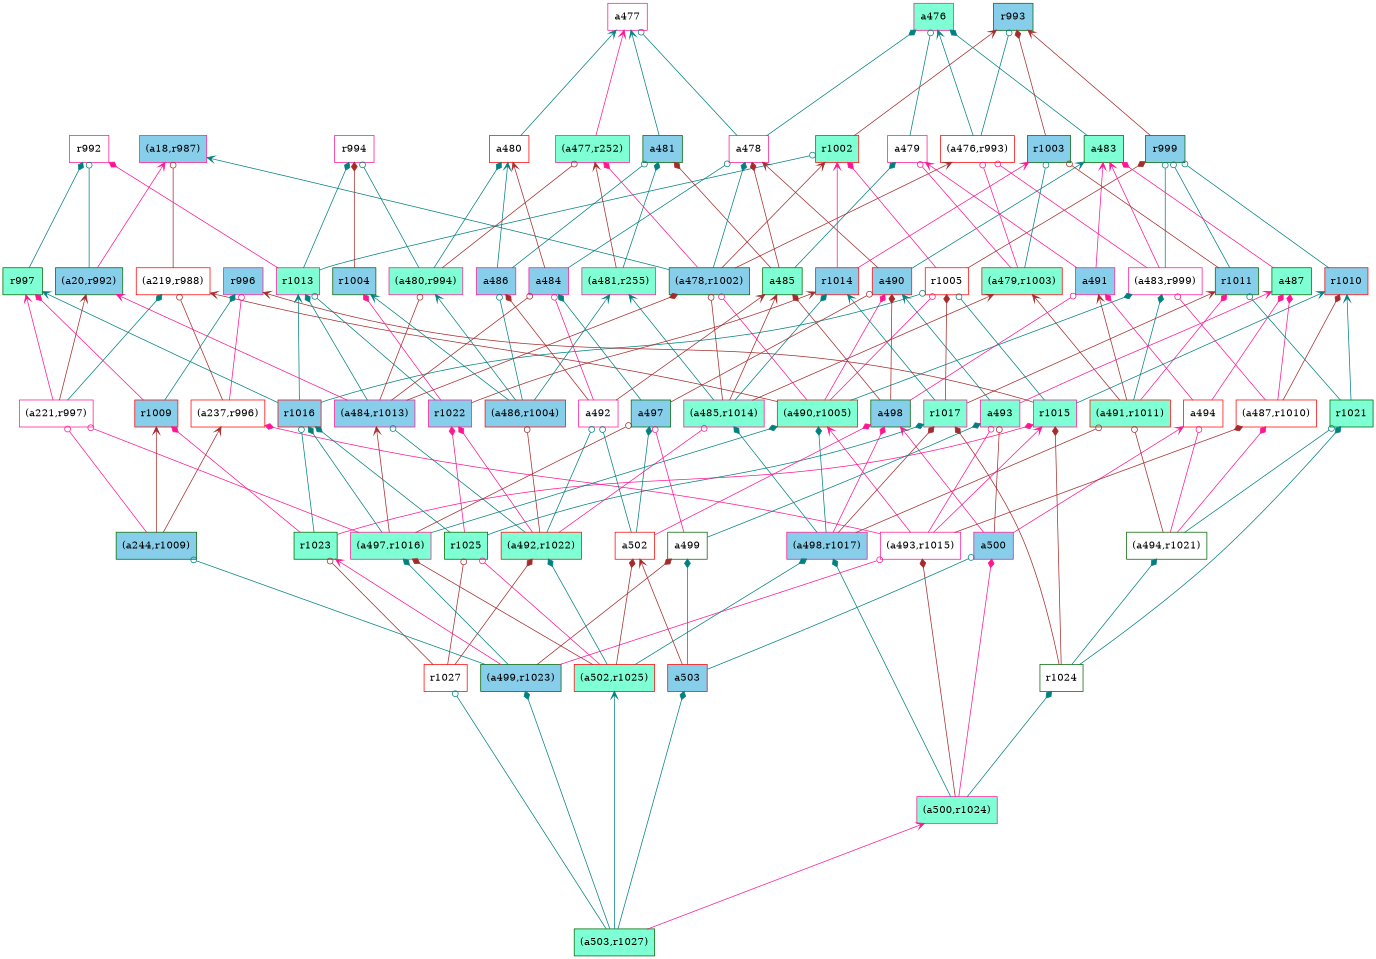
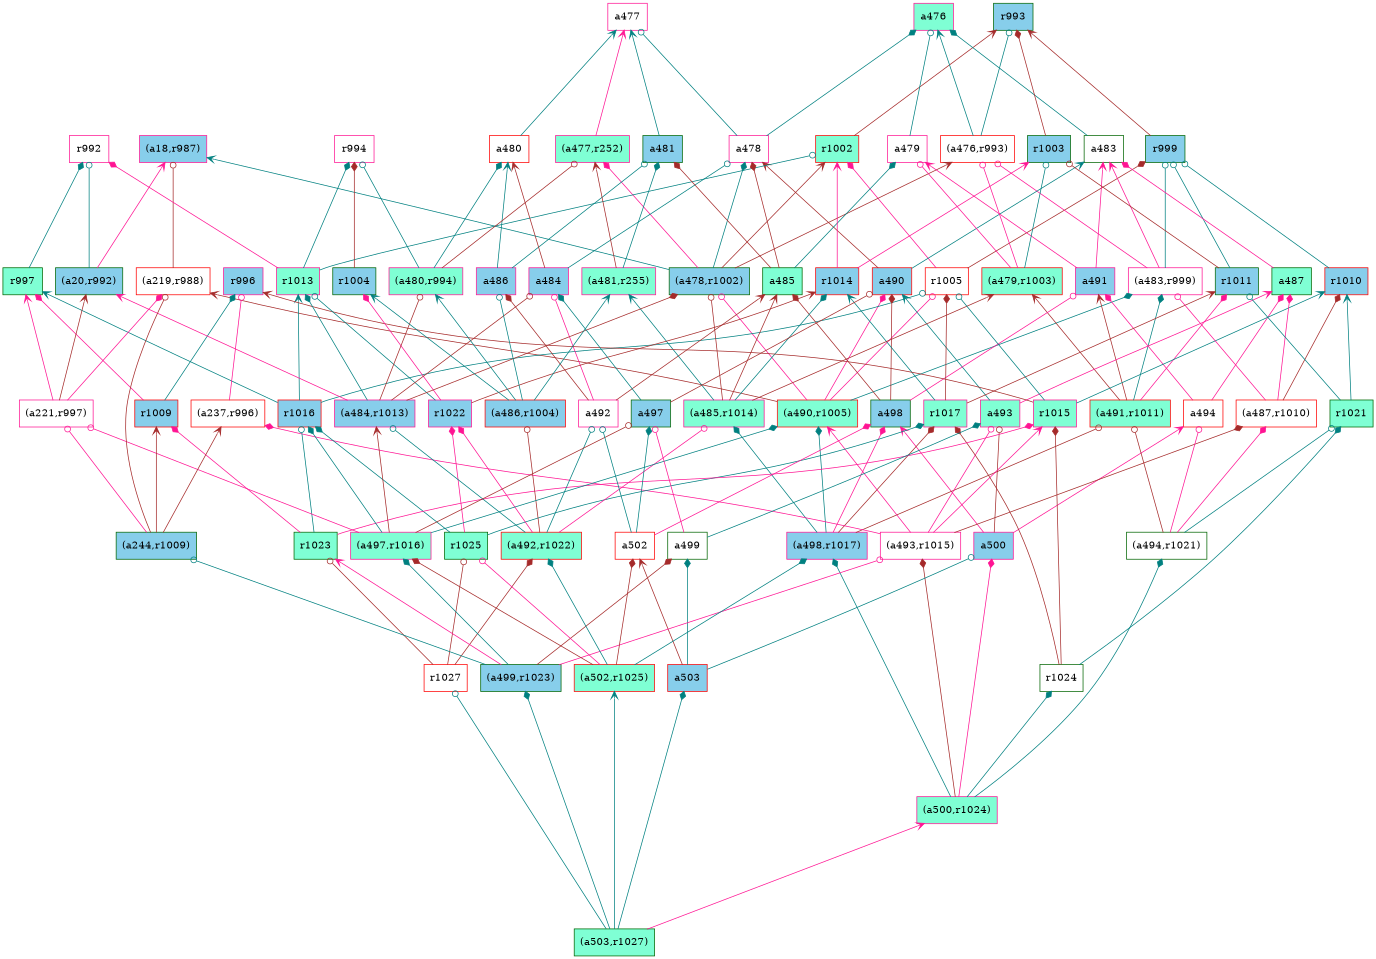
(1104, 149) -> (1104, 149)
(112, 351) -> (112, 351)
(203, 353) -> (126, 415)
(1111, 615) -> (1085, 697)
